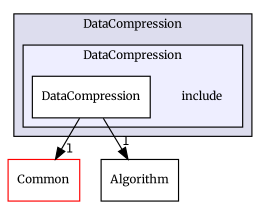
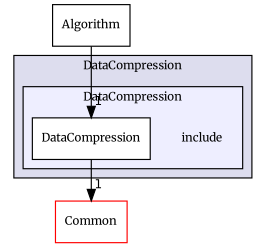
(113, 134) -> (91, 76)
